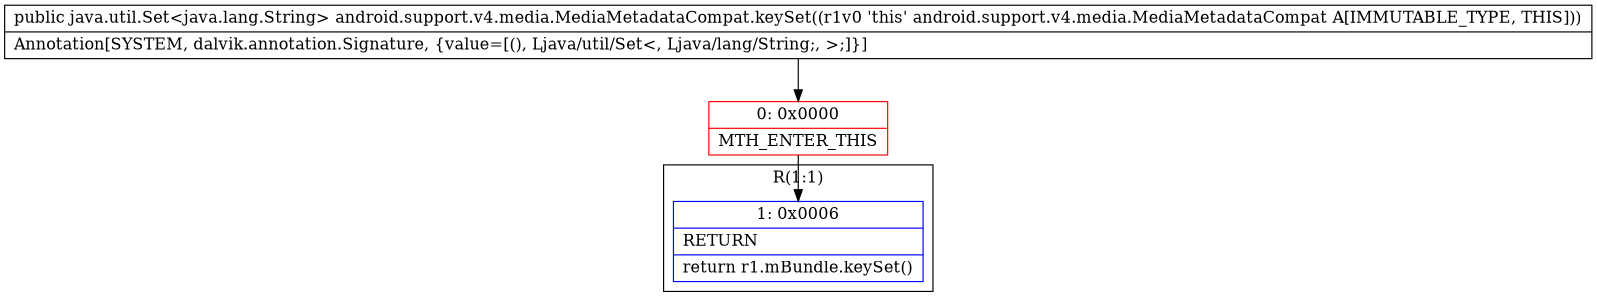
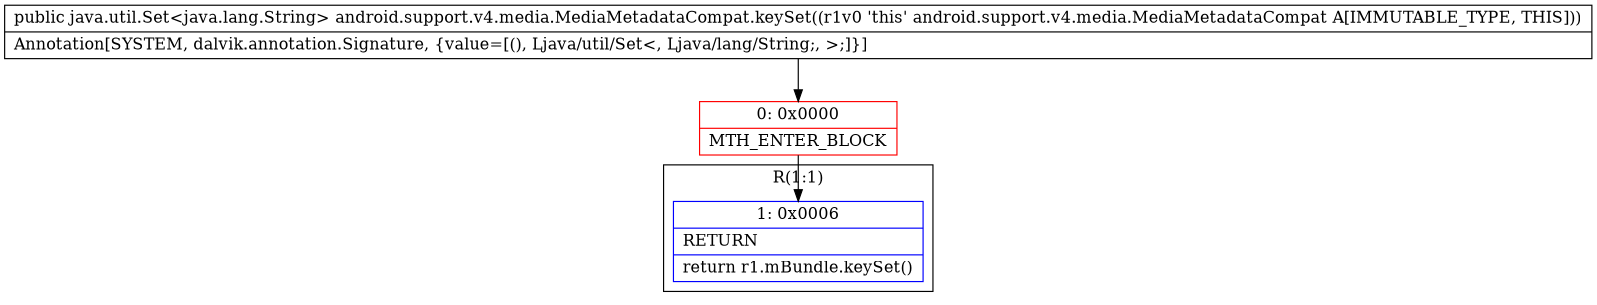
(798, 141) -> (798, 141)
